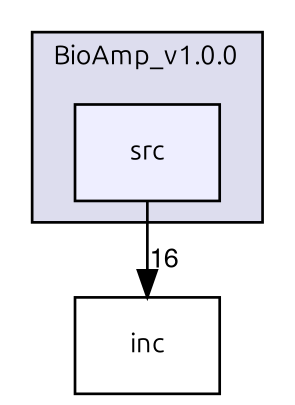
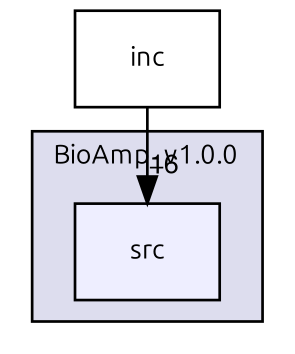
(147, 239) -> (147, 147)
